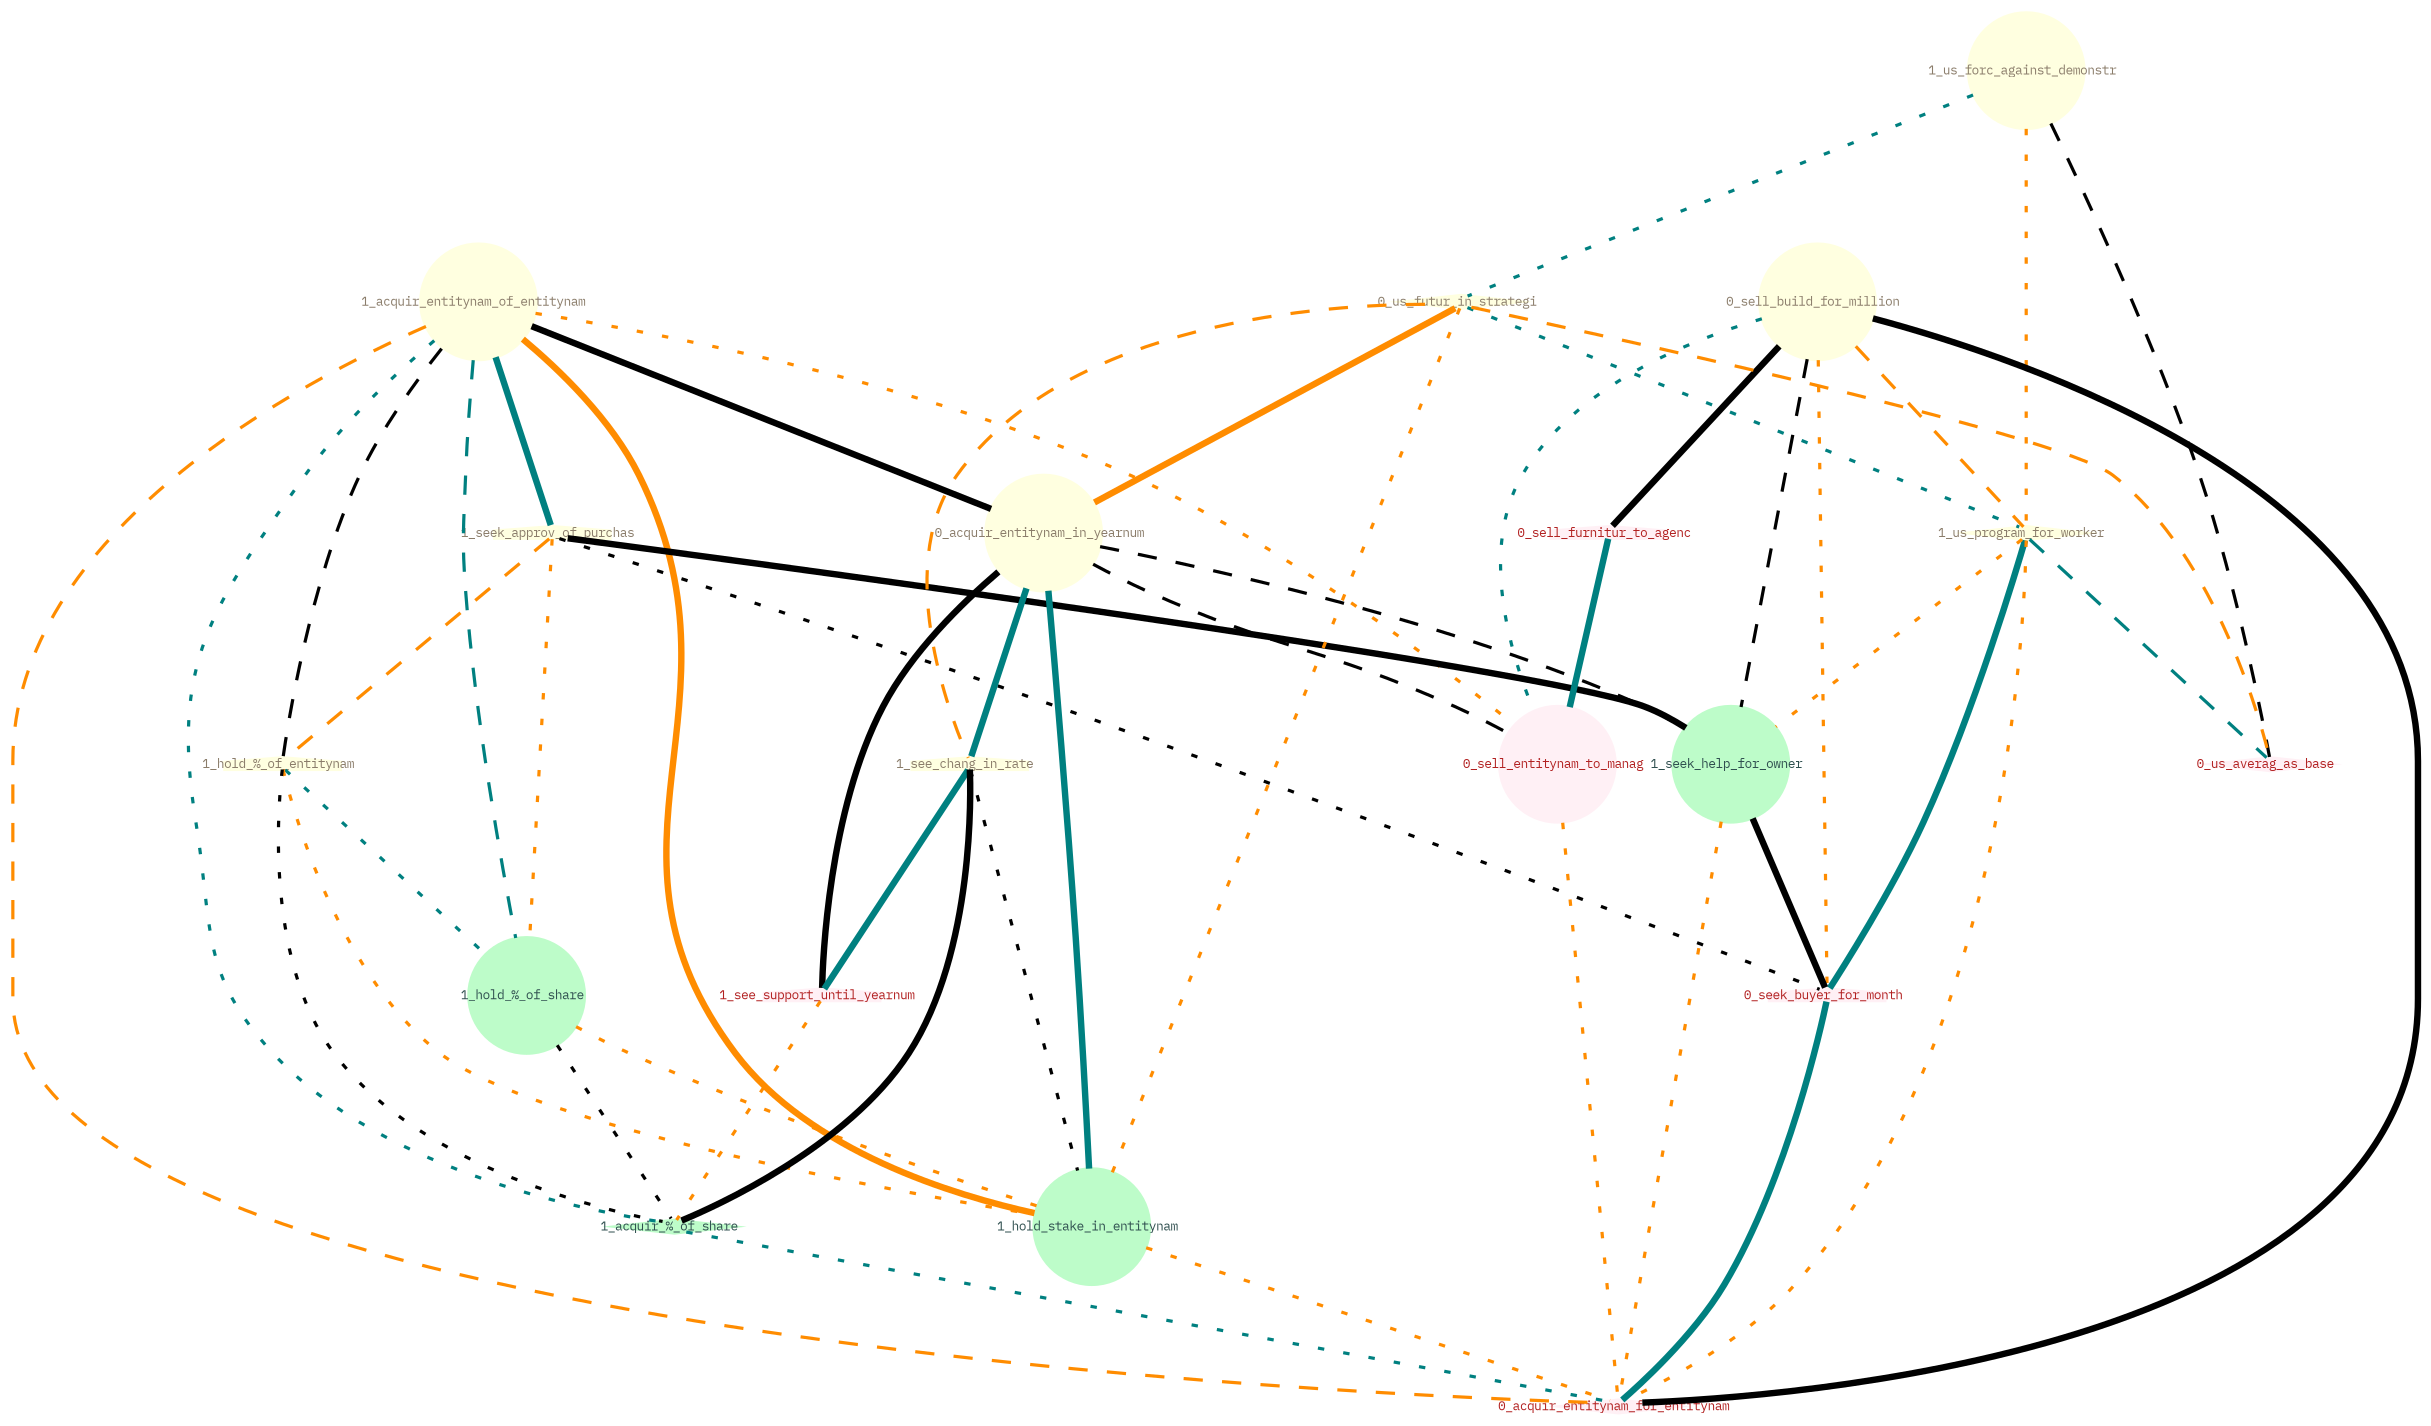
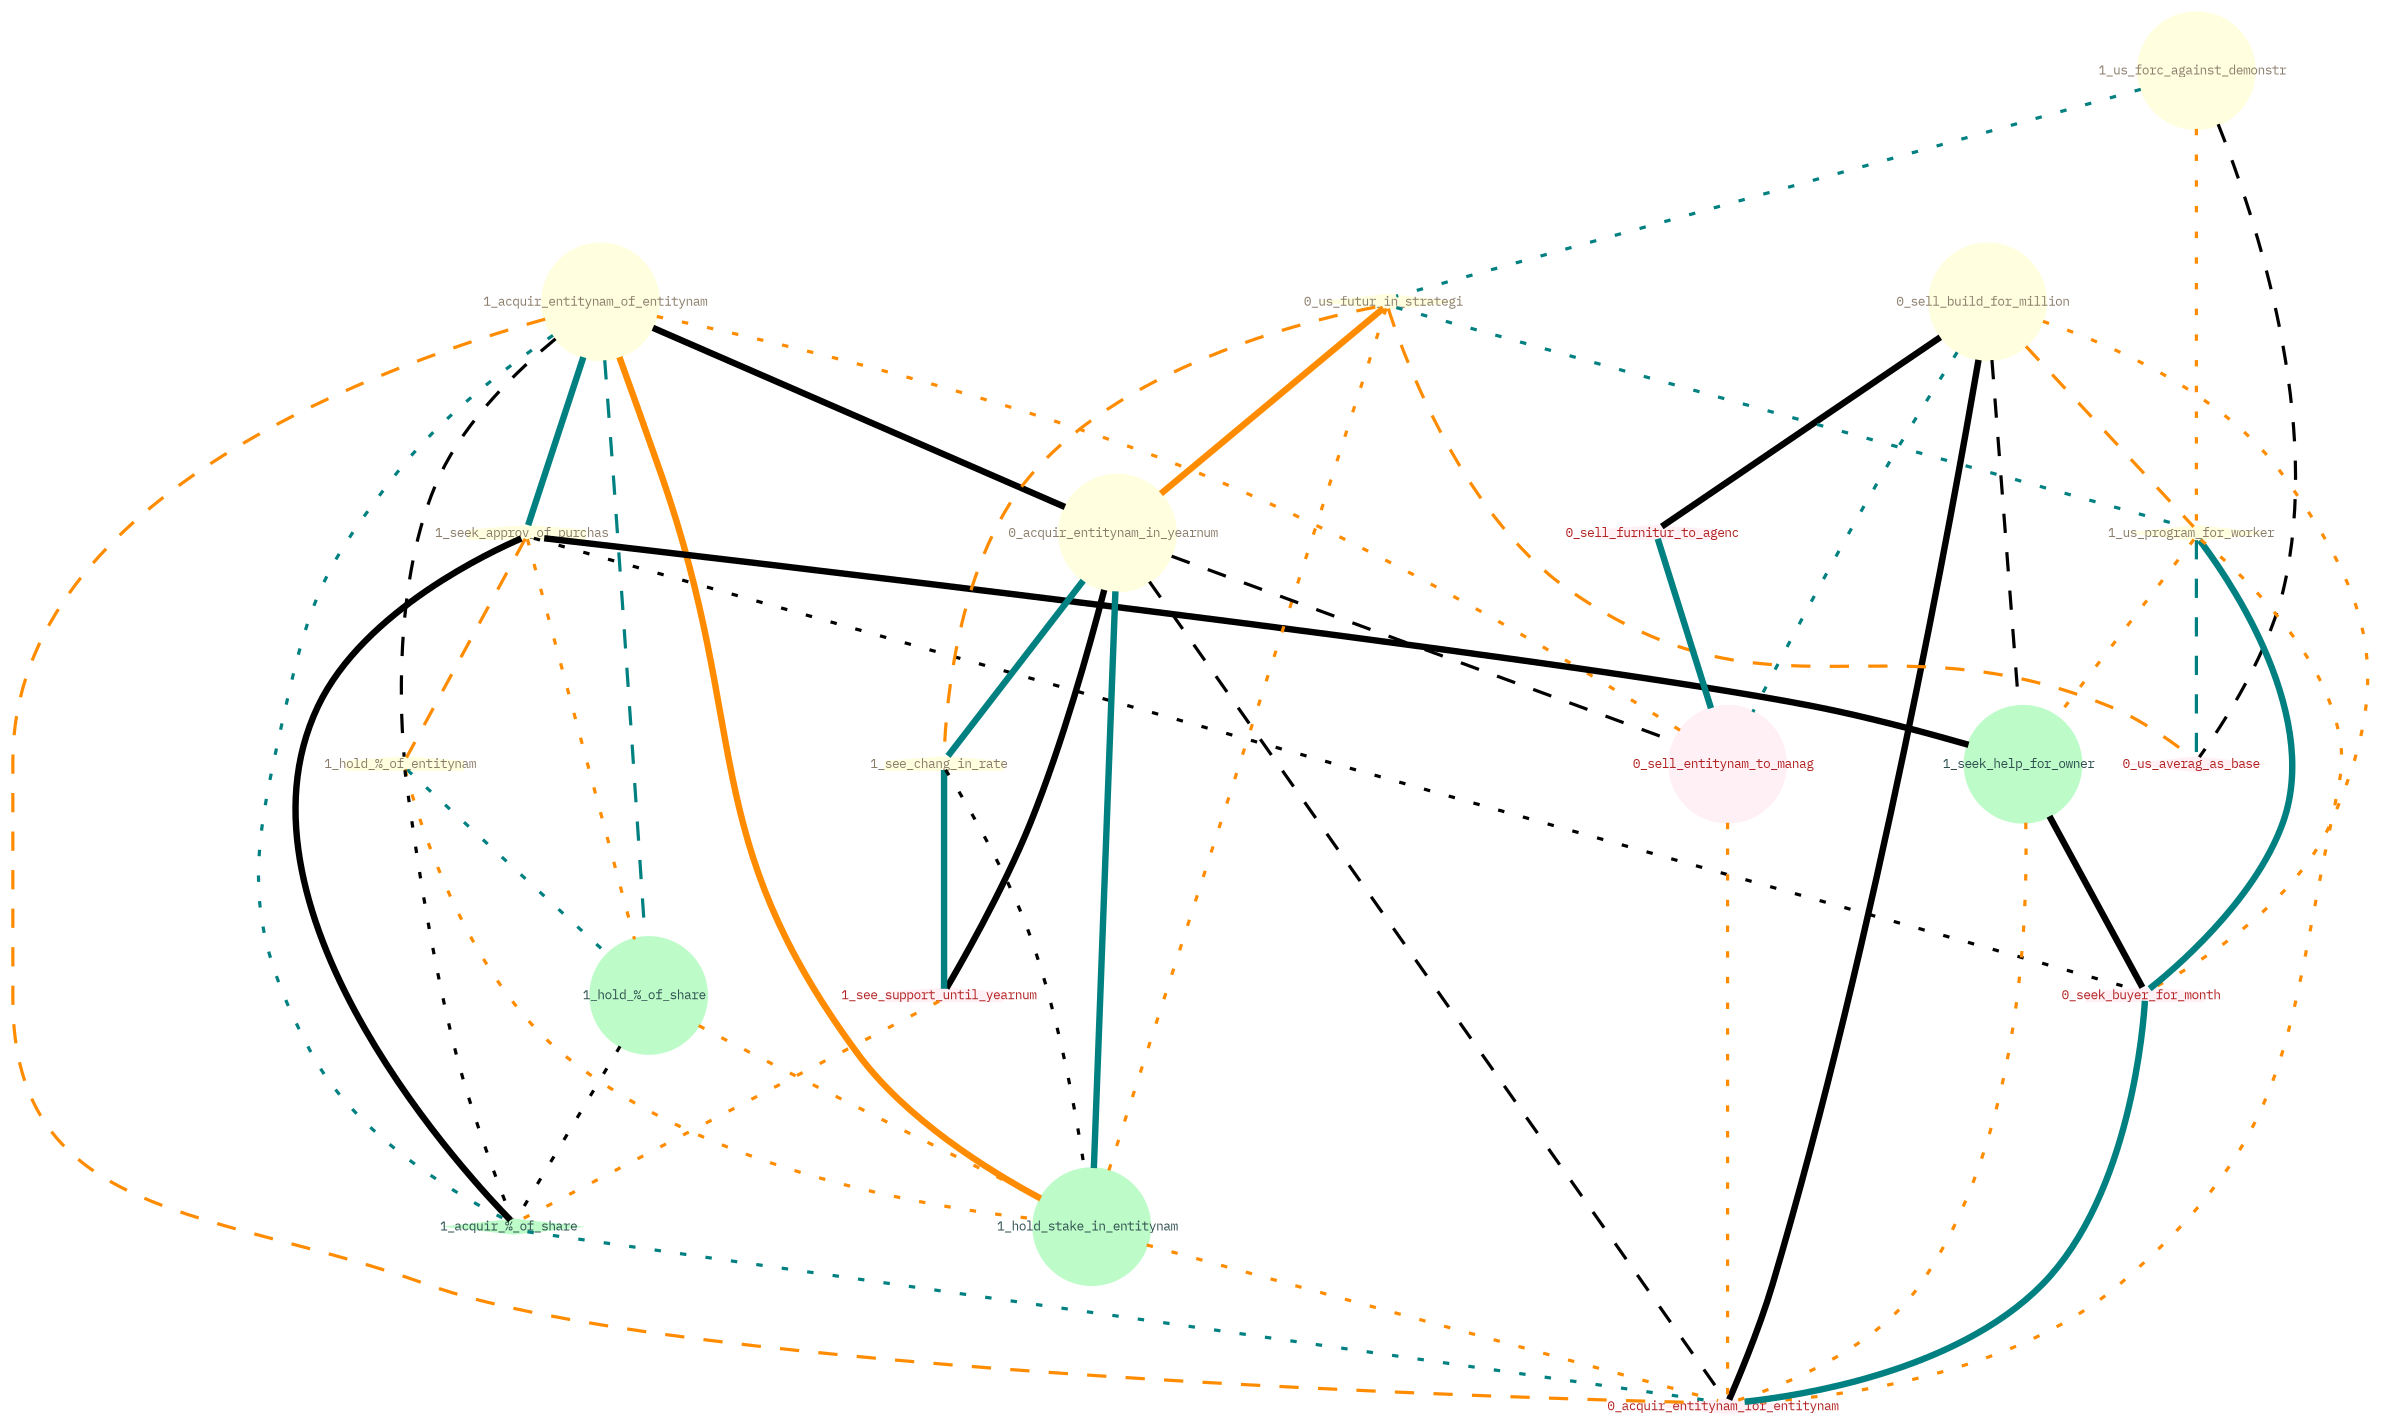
(1428, 628) -> (1437, 990)
(911, 1050) -> (301, 859)
